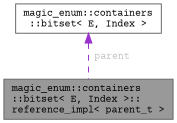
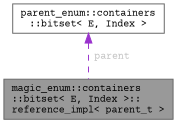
(88, 19) -> (88, 19)
